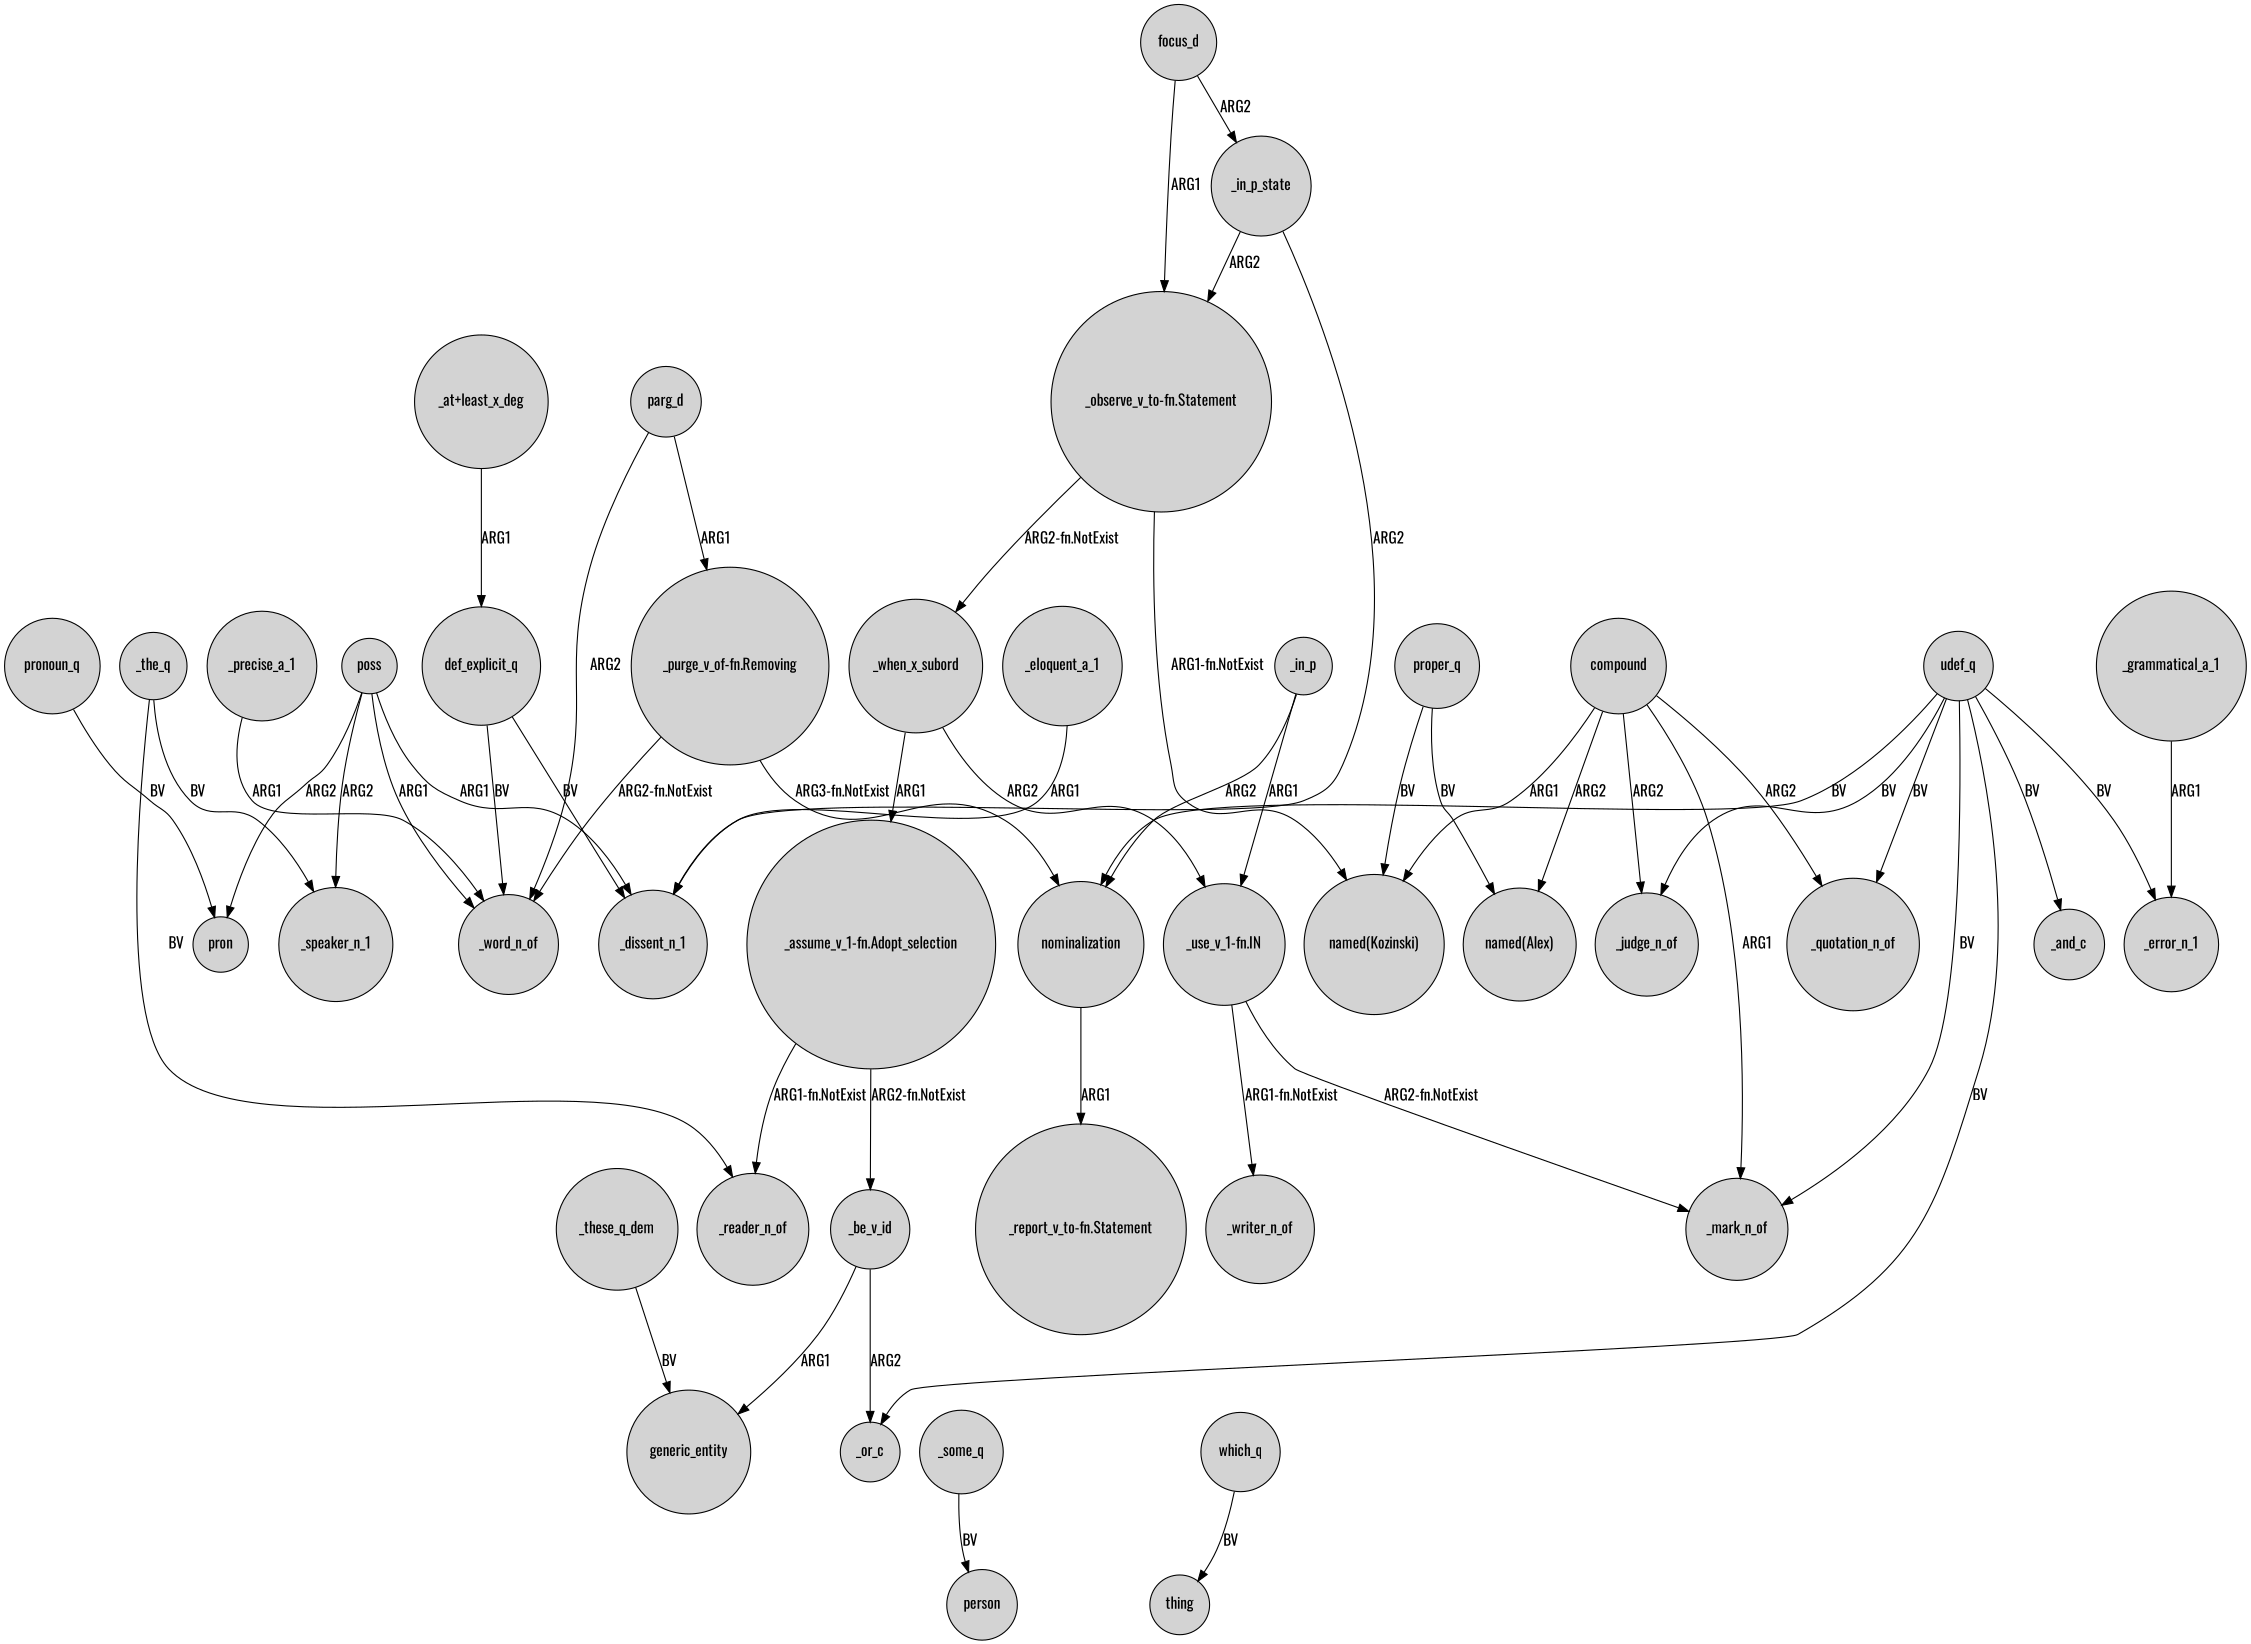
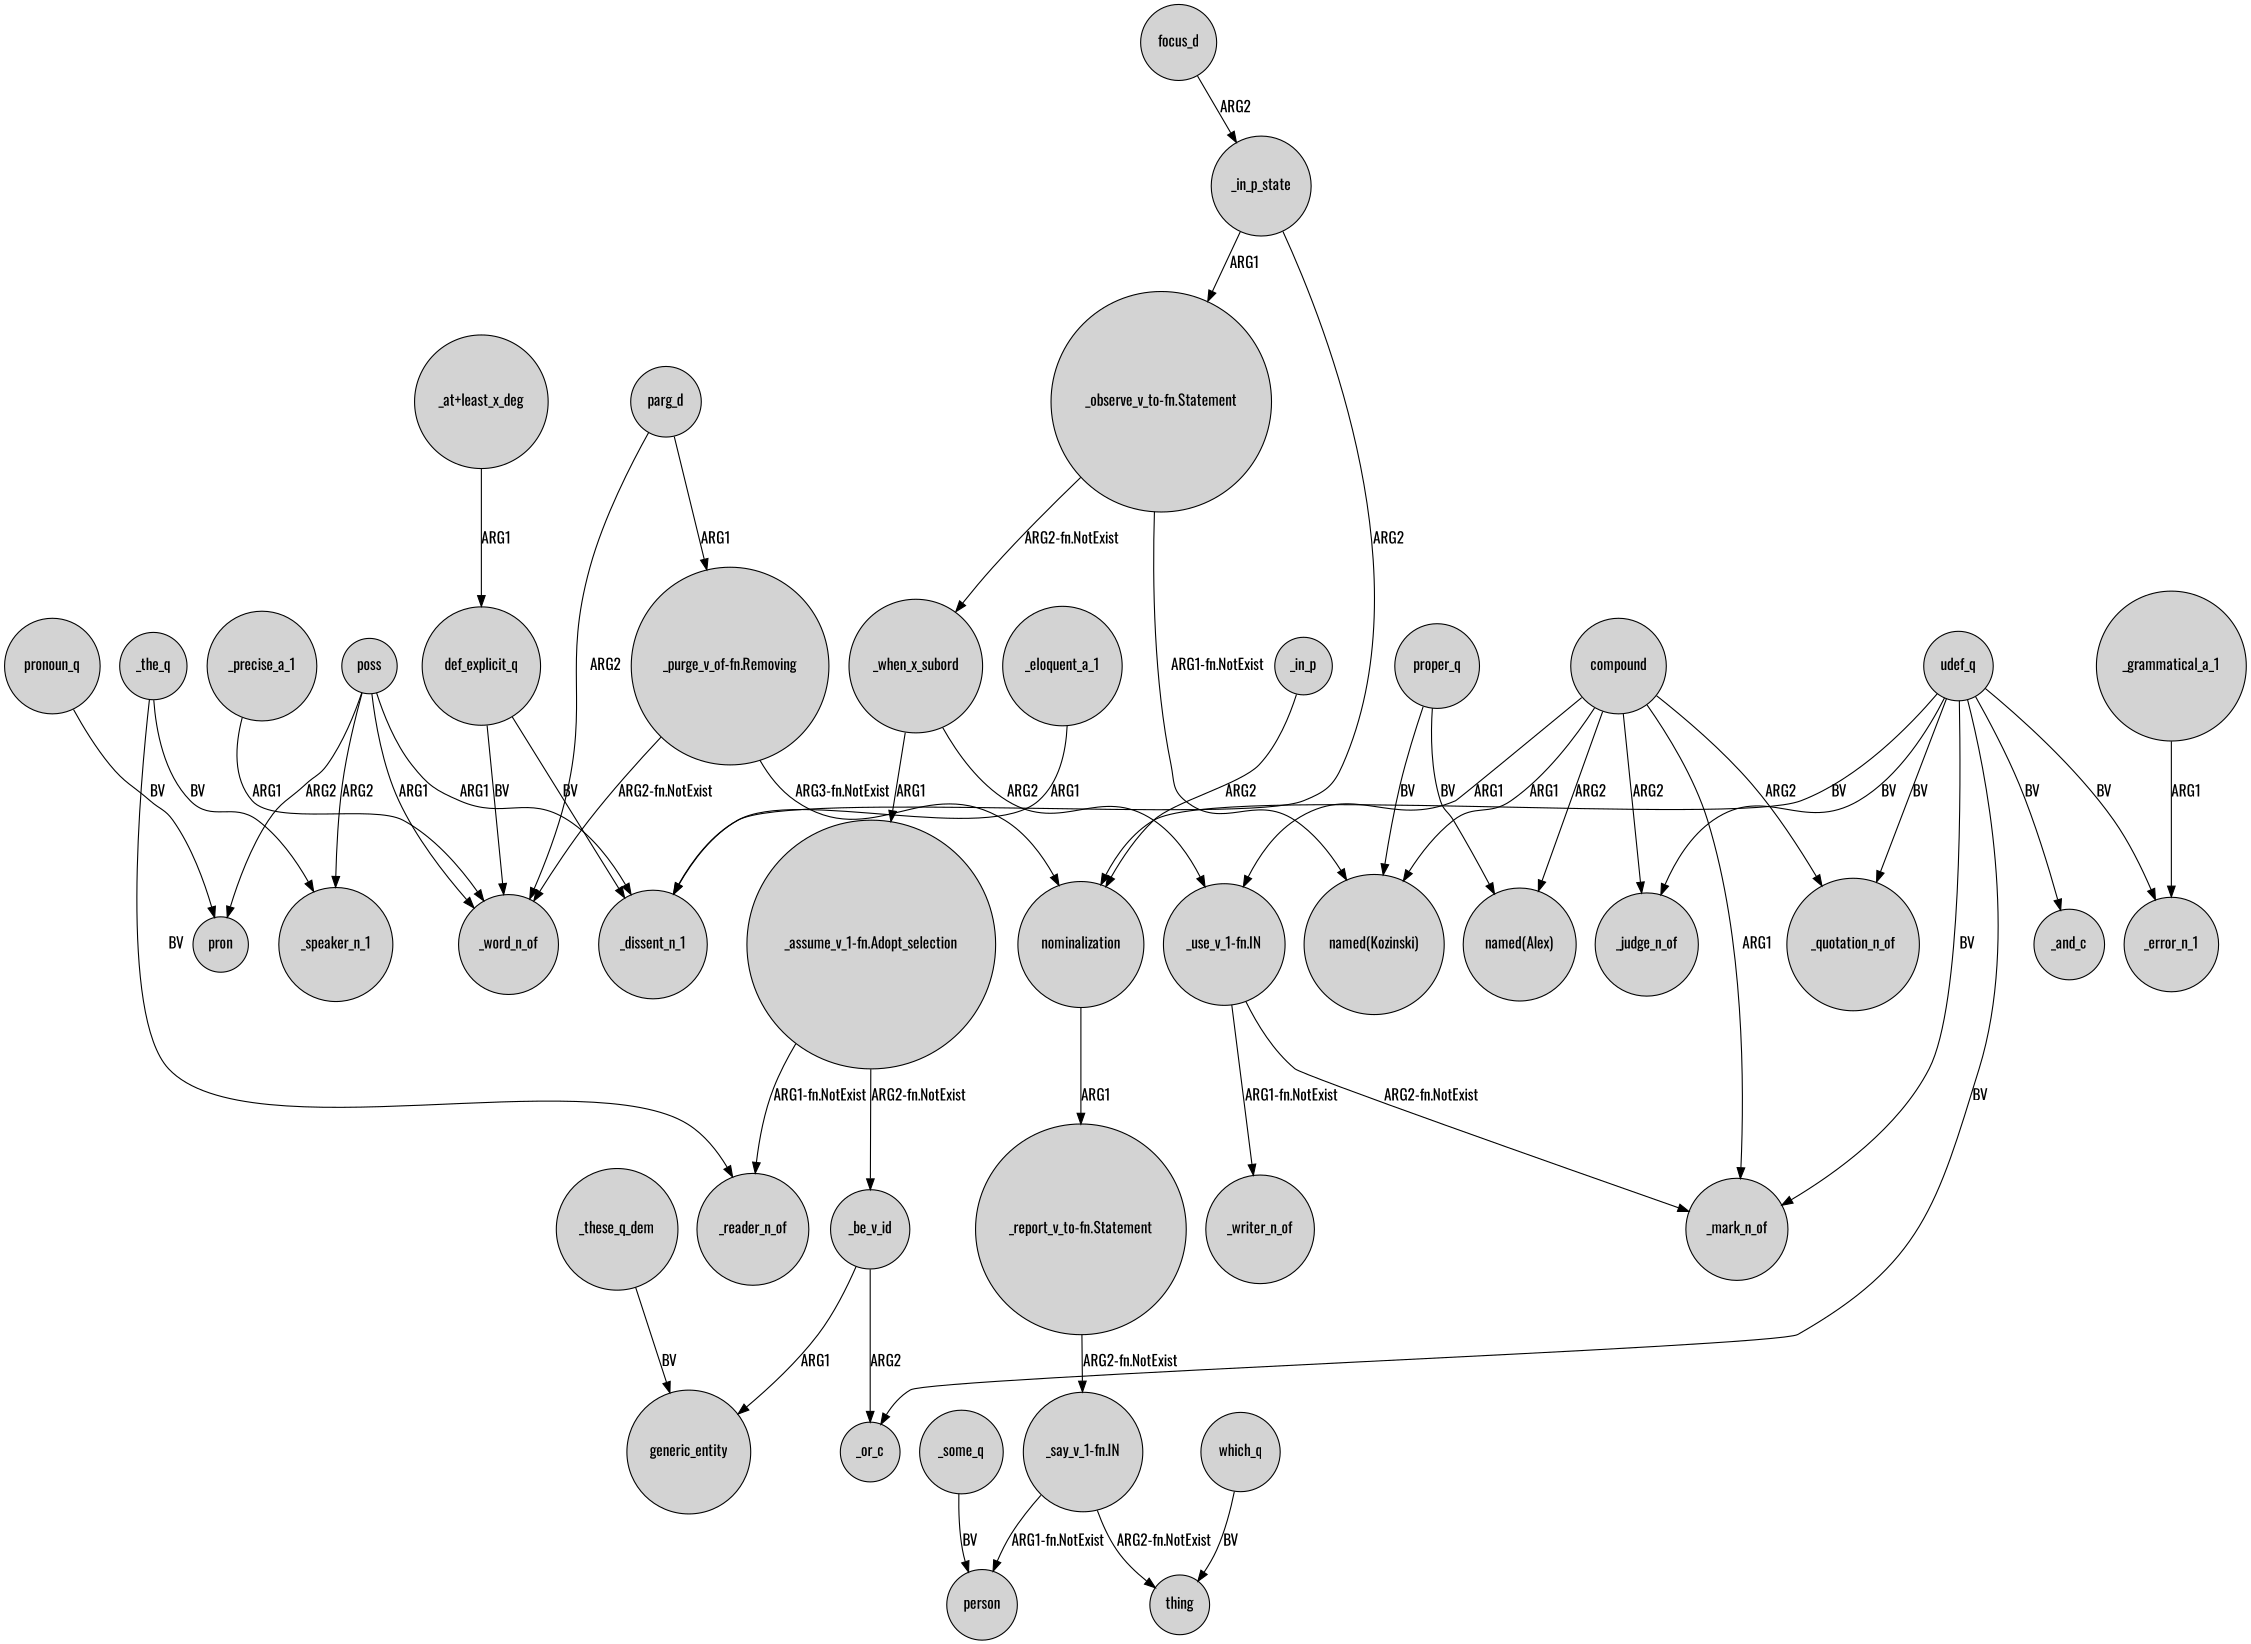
(1169, 181) -> none
(1245, 264) -> (1245, 264)
(1270, 785) -> (1457, 800)
none -> (1083, 1452)
